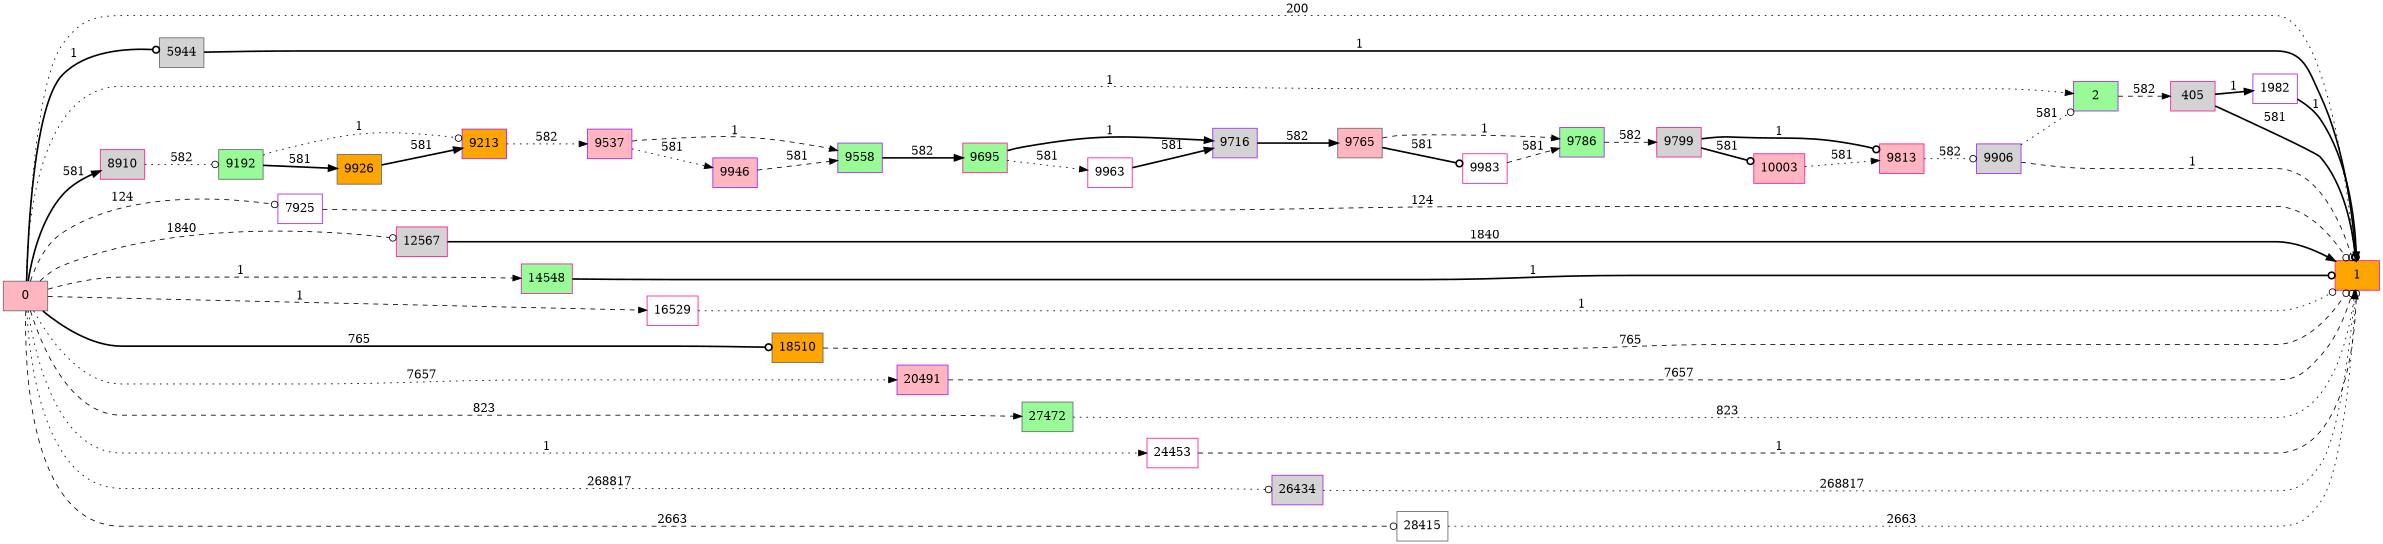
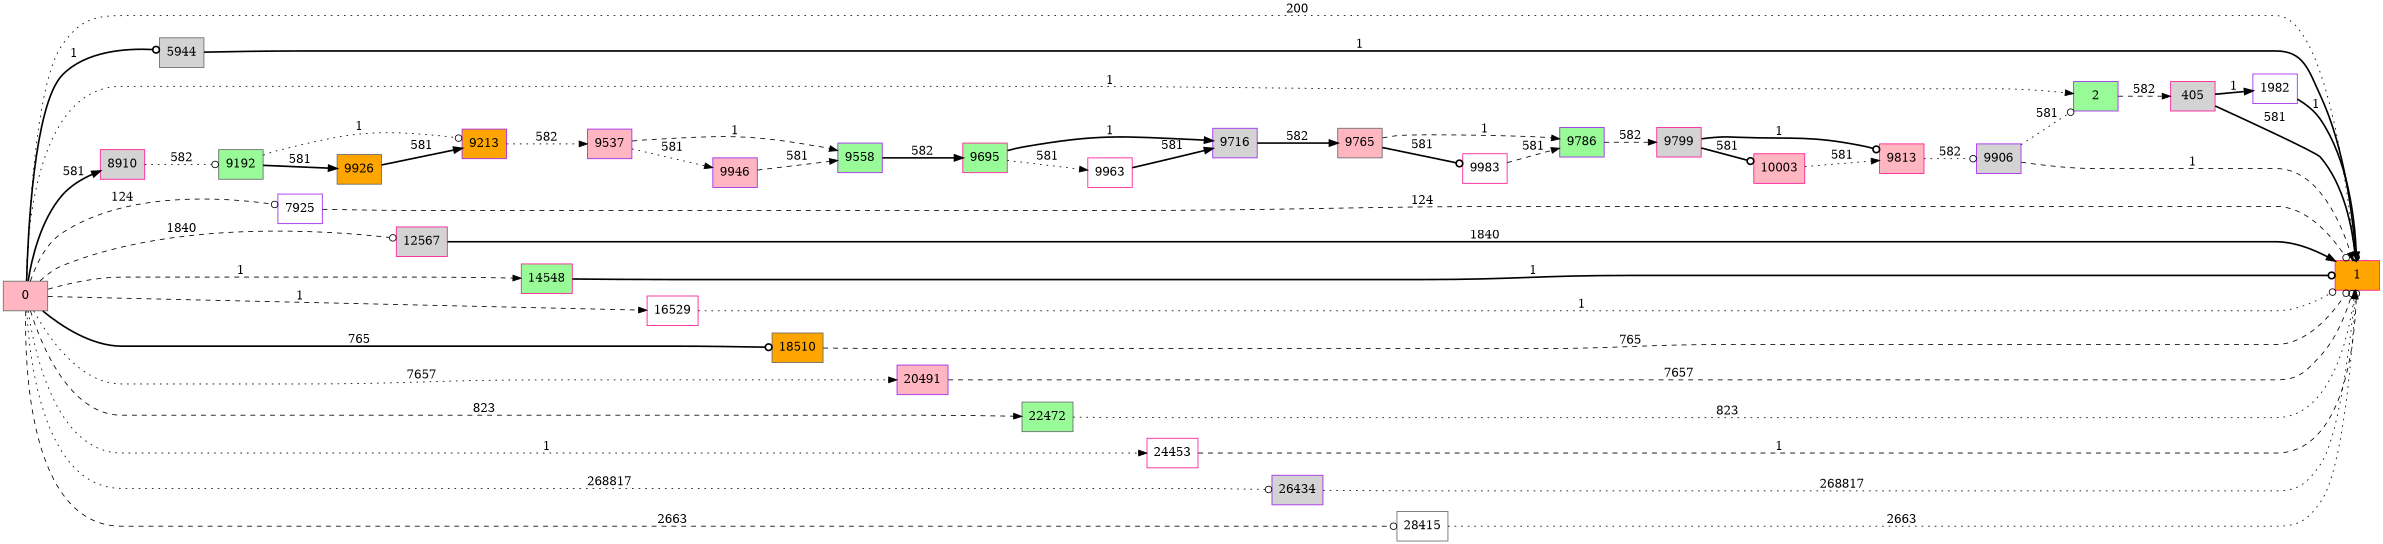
(2209, 169) -> (2209, 169)
(1048, 417) -> (1048, 417)
